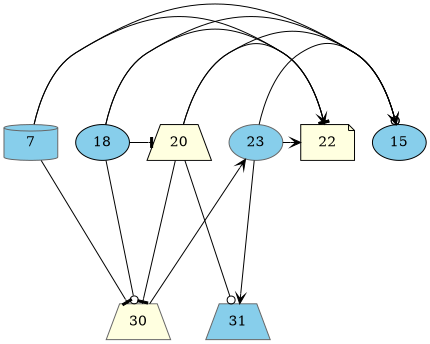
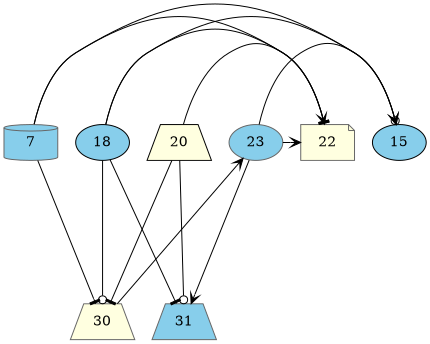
(211, 4) -> (210, 4)
(286, 32) -> none
(139, 142) -> (137, 219)
(328, 142) -> (328, 142)
